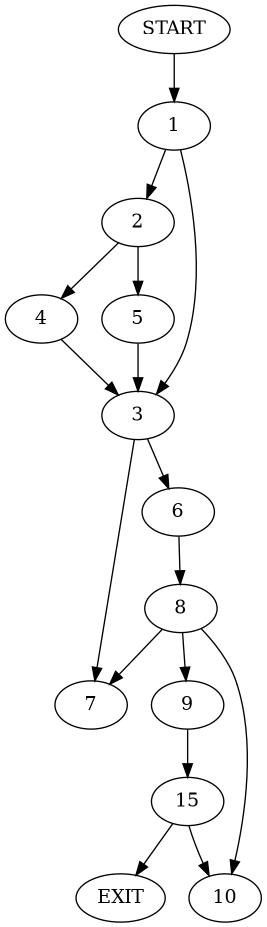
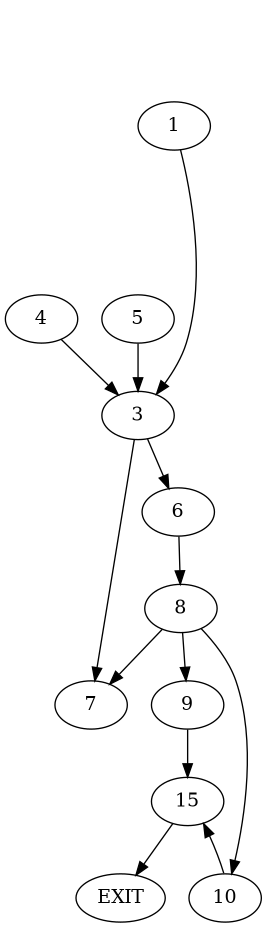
(174, 29) -> none
(138, 222) -> none
(195, 845) -> (217, 854)
